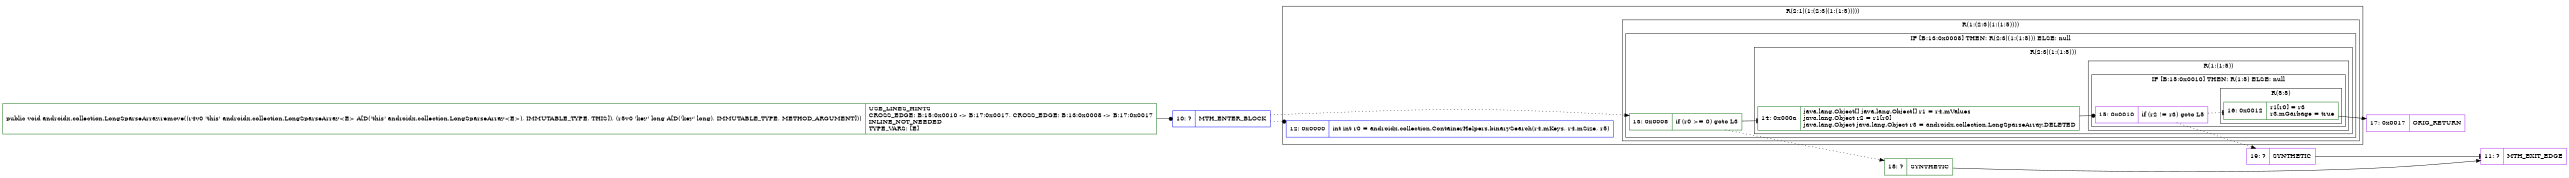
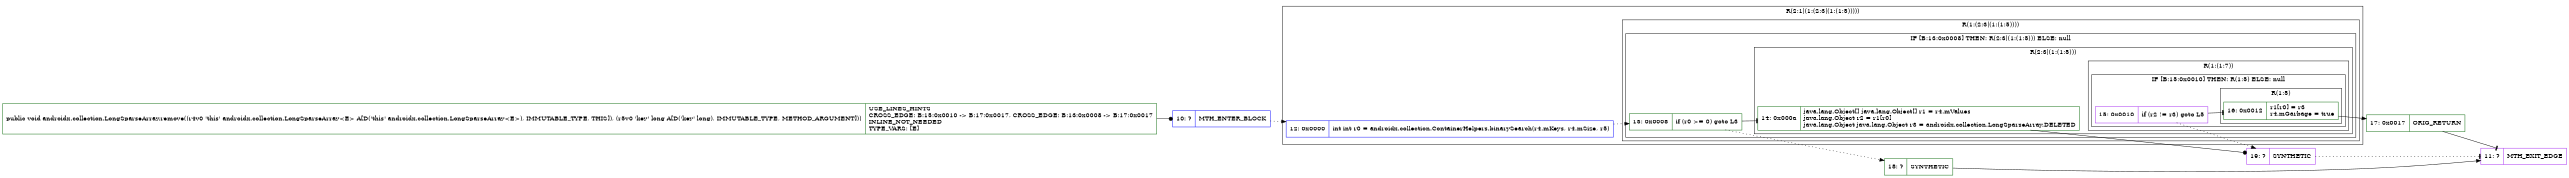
(2218, 66) -> (2218, 66)
(2281, 93) -> (2281, 93)
(1447, 110) -> (1619, 124)
(2215, 113) -> (2215, 113)
(2302, 114) -> (2302, 114)
(2085, 116) -> (2137, 141)
(1276, 121) -> (1276, 121)
(2416, 123) -> (2416, 123)
none -> (2469, 140)
(2397, 156) -> (2397, 156)
